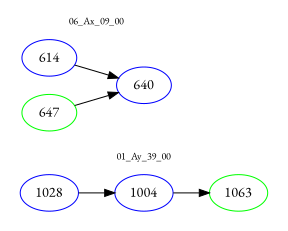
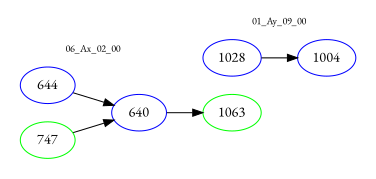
(97, 22) -> (93, 49)
(49, 58) -> (48, 85)
(49, 113) -> (48, 140)
(144, 157) -> (279, 22)
(186, 193) -> (181, 113)
